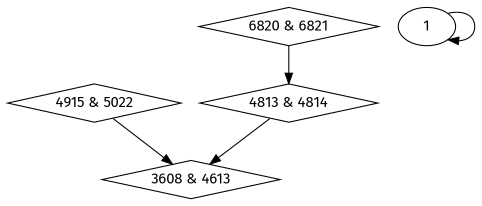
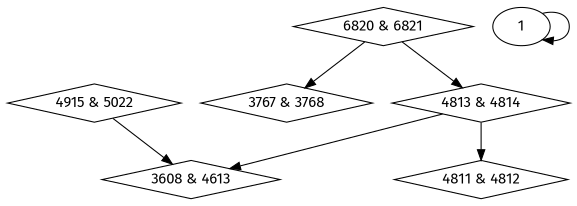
none -> (287, 103)
none -> (481, 180)
